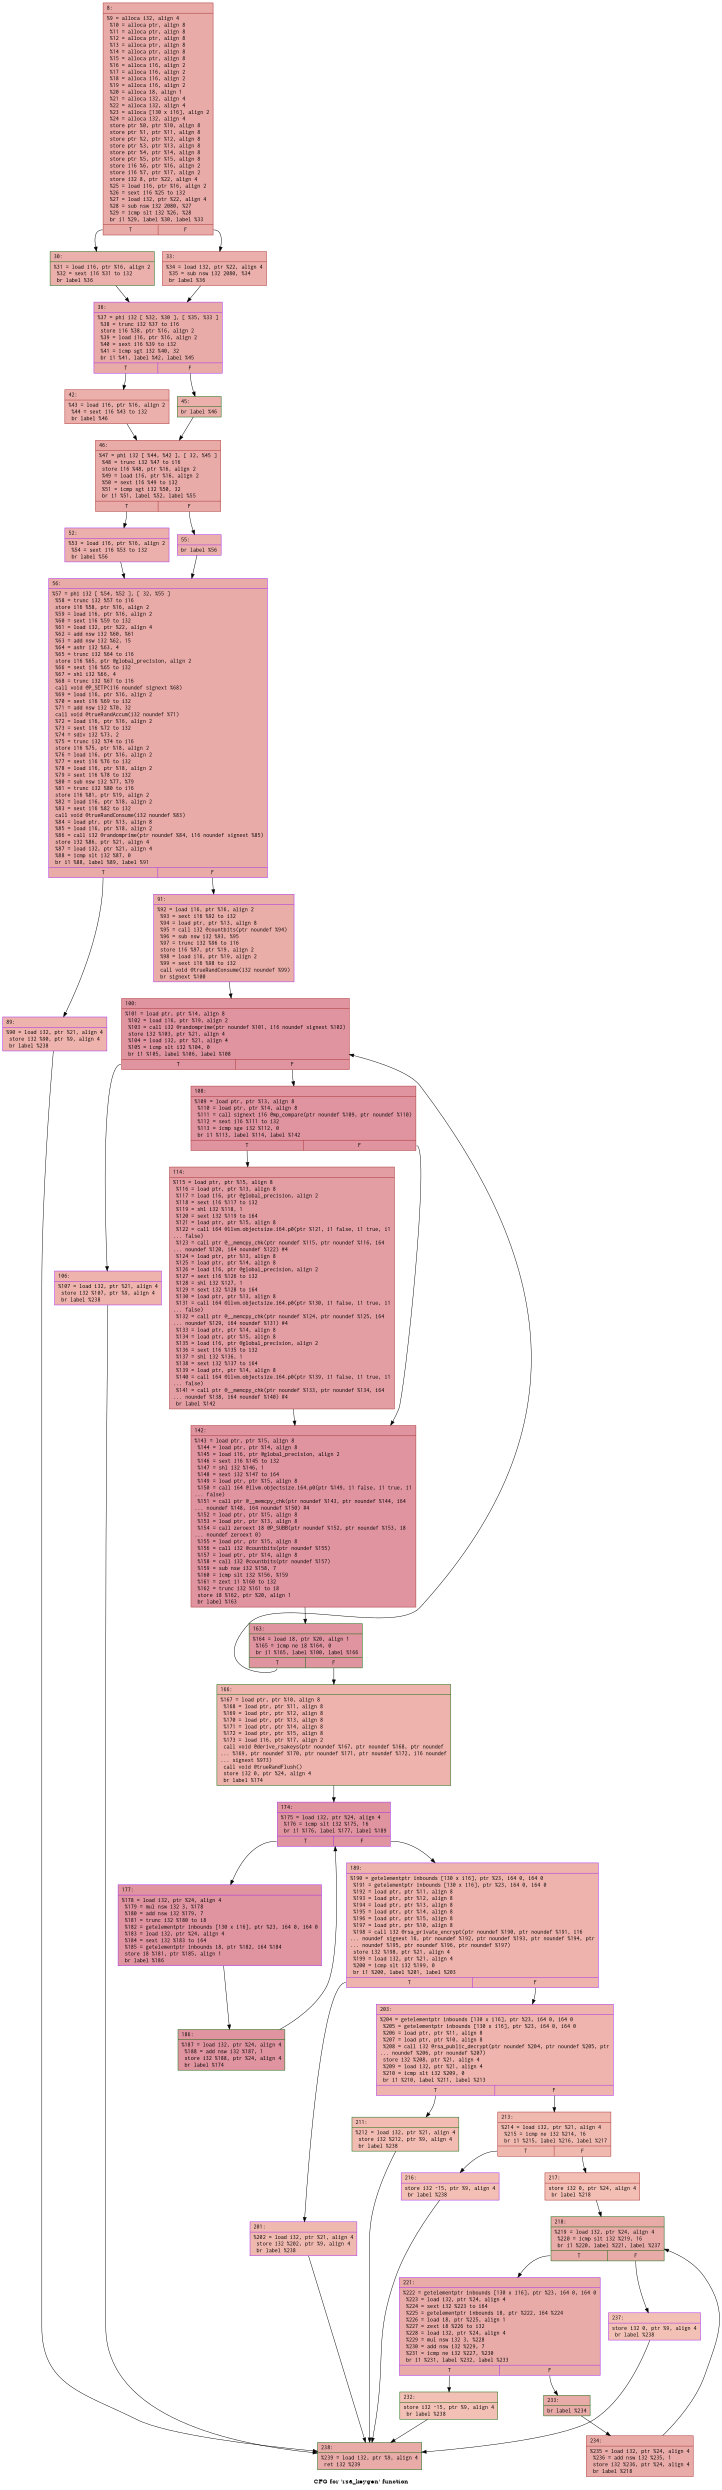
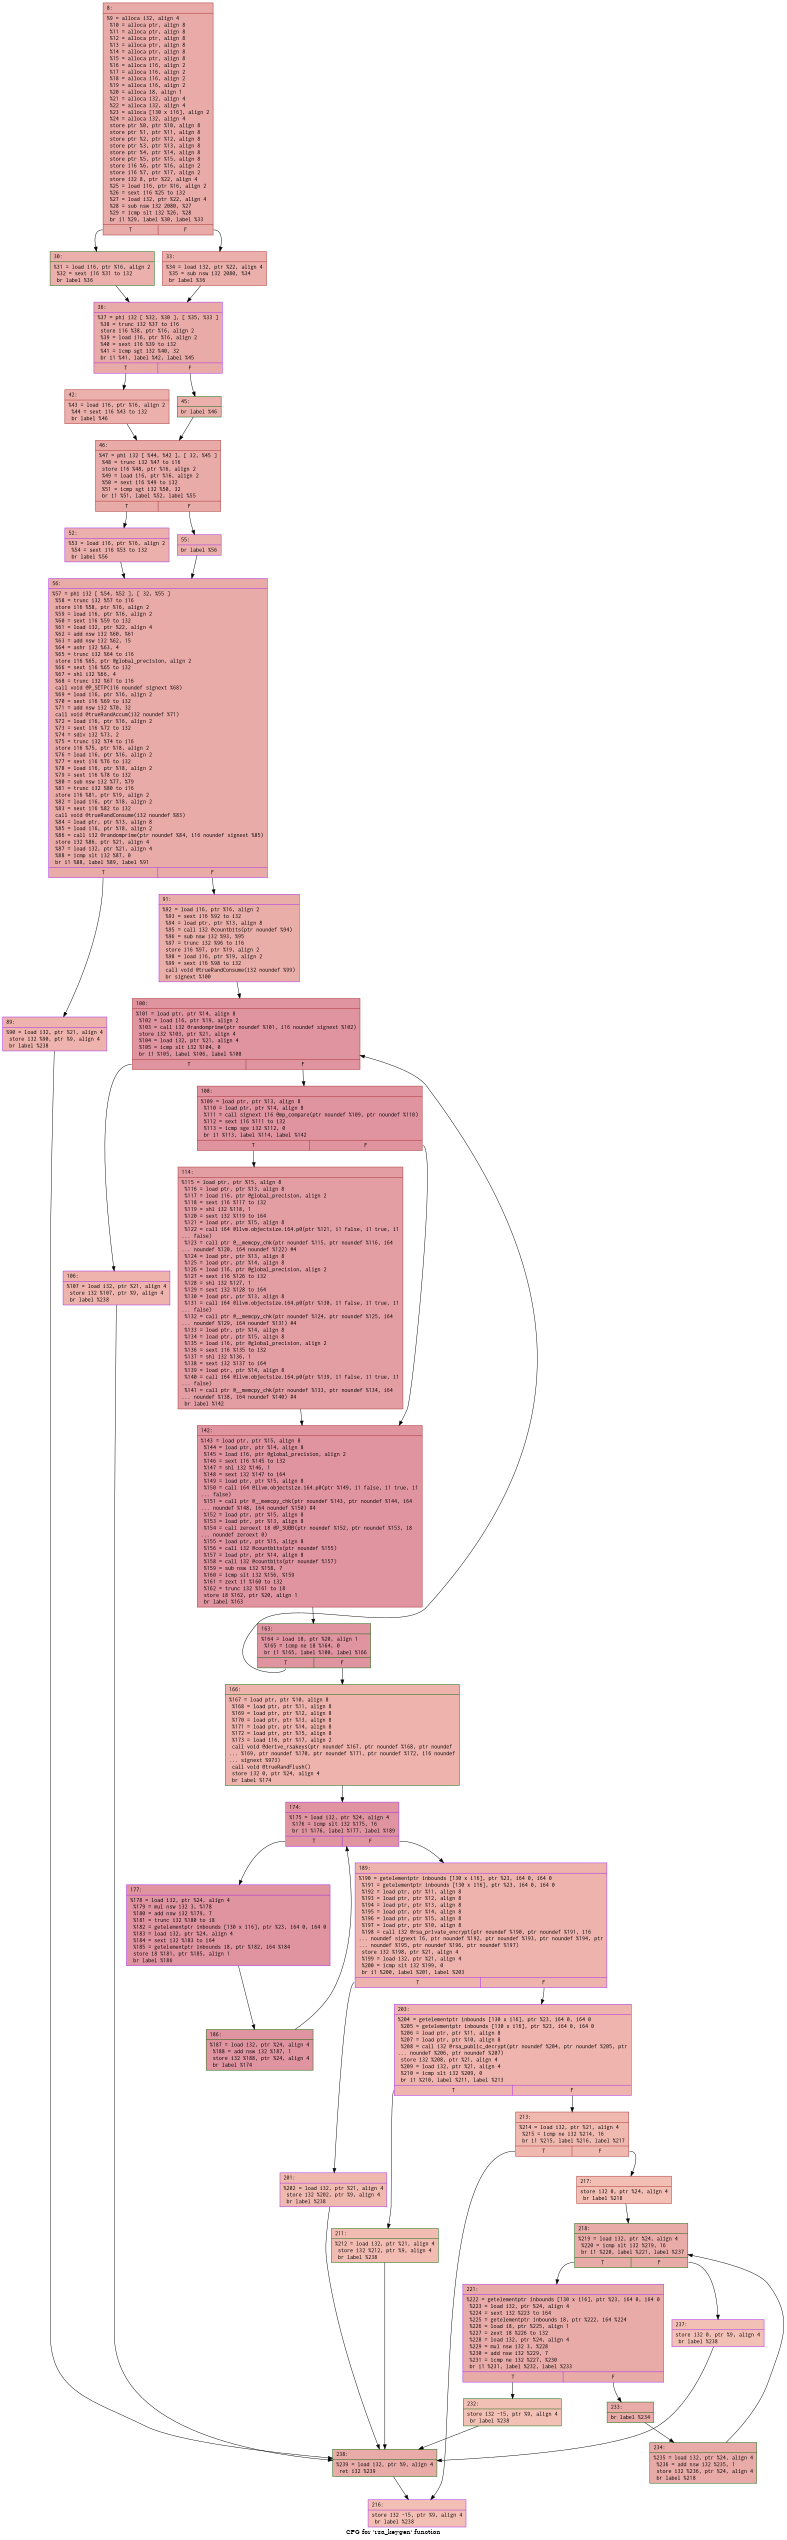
(386, 2313) -> (400, 2486)
(640, 2456) -> (703, 2463)
